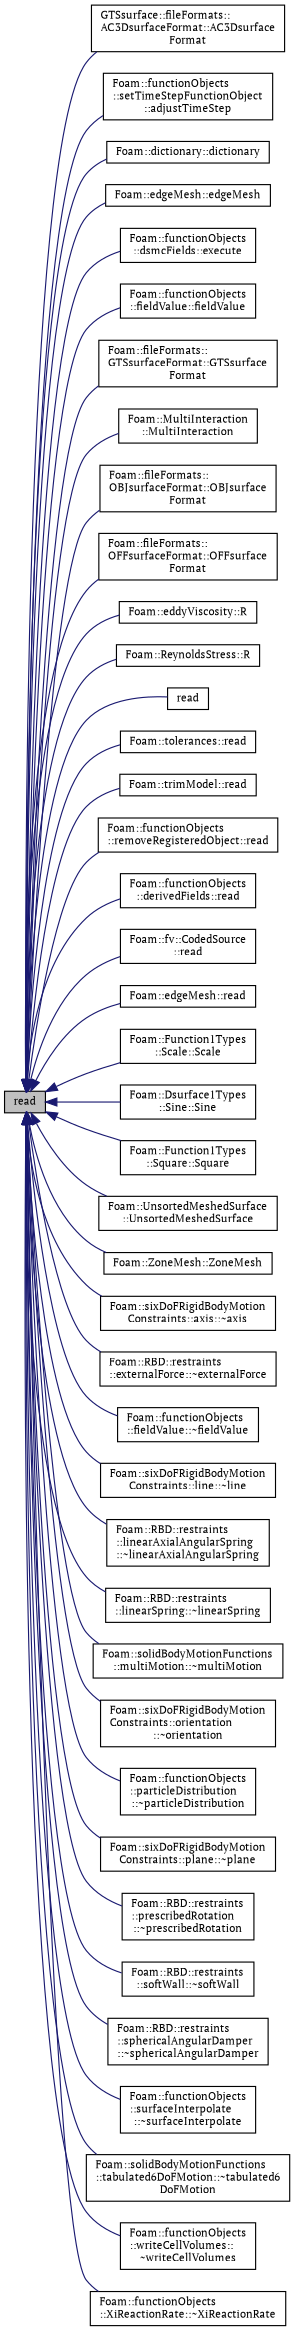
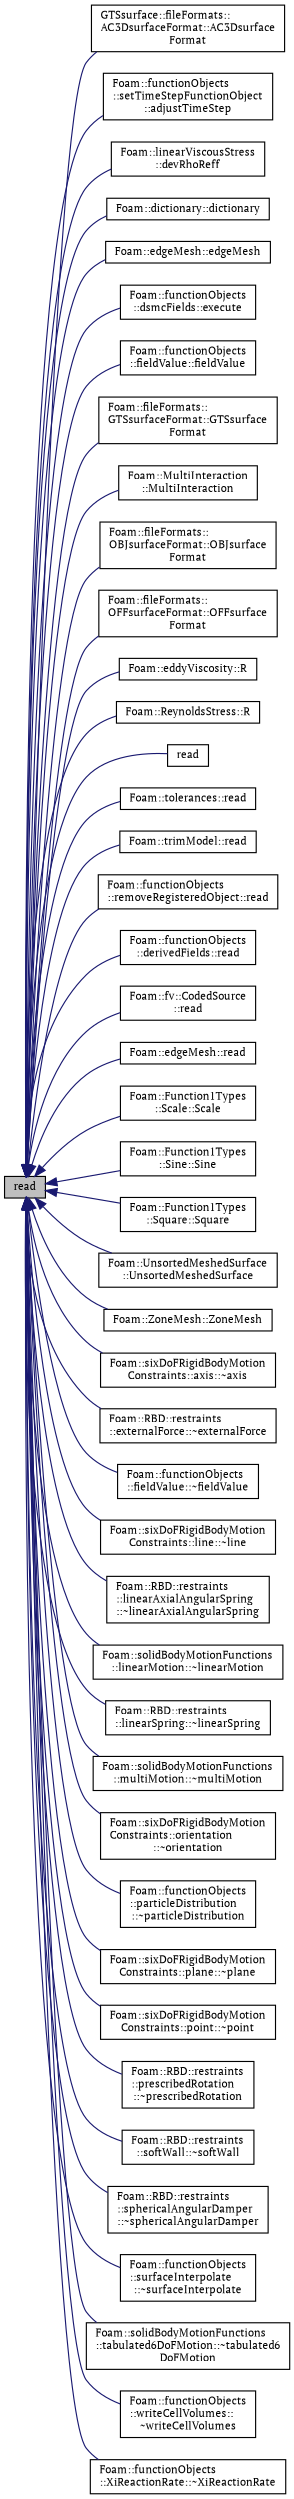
none -> (188, 159)
(188, 1102) -> (188, 1159)
none -> (188, 1662)
none -> (188, 2022)
